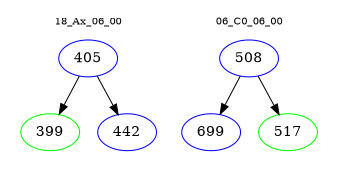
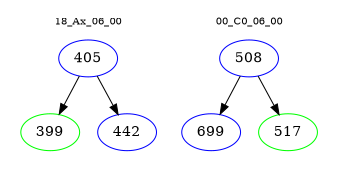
(250, 22) -> (250, 22)
